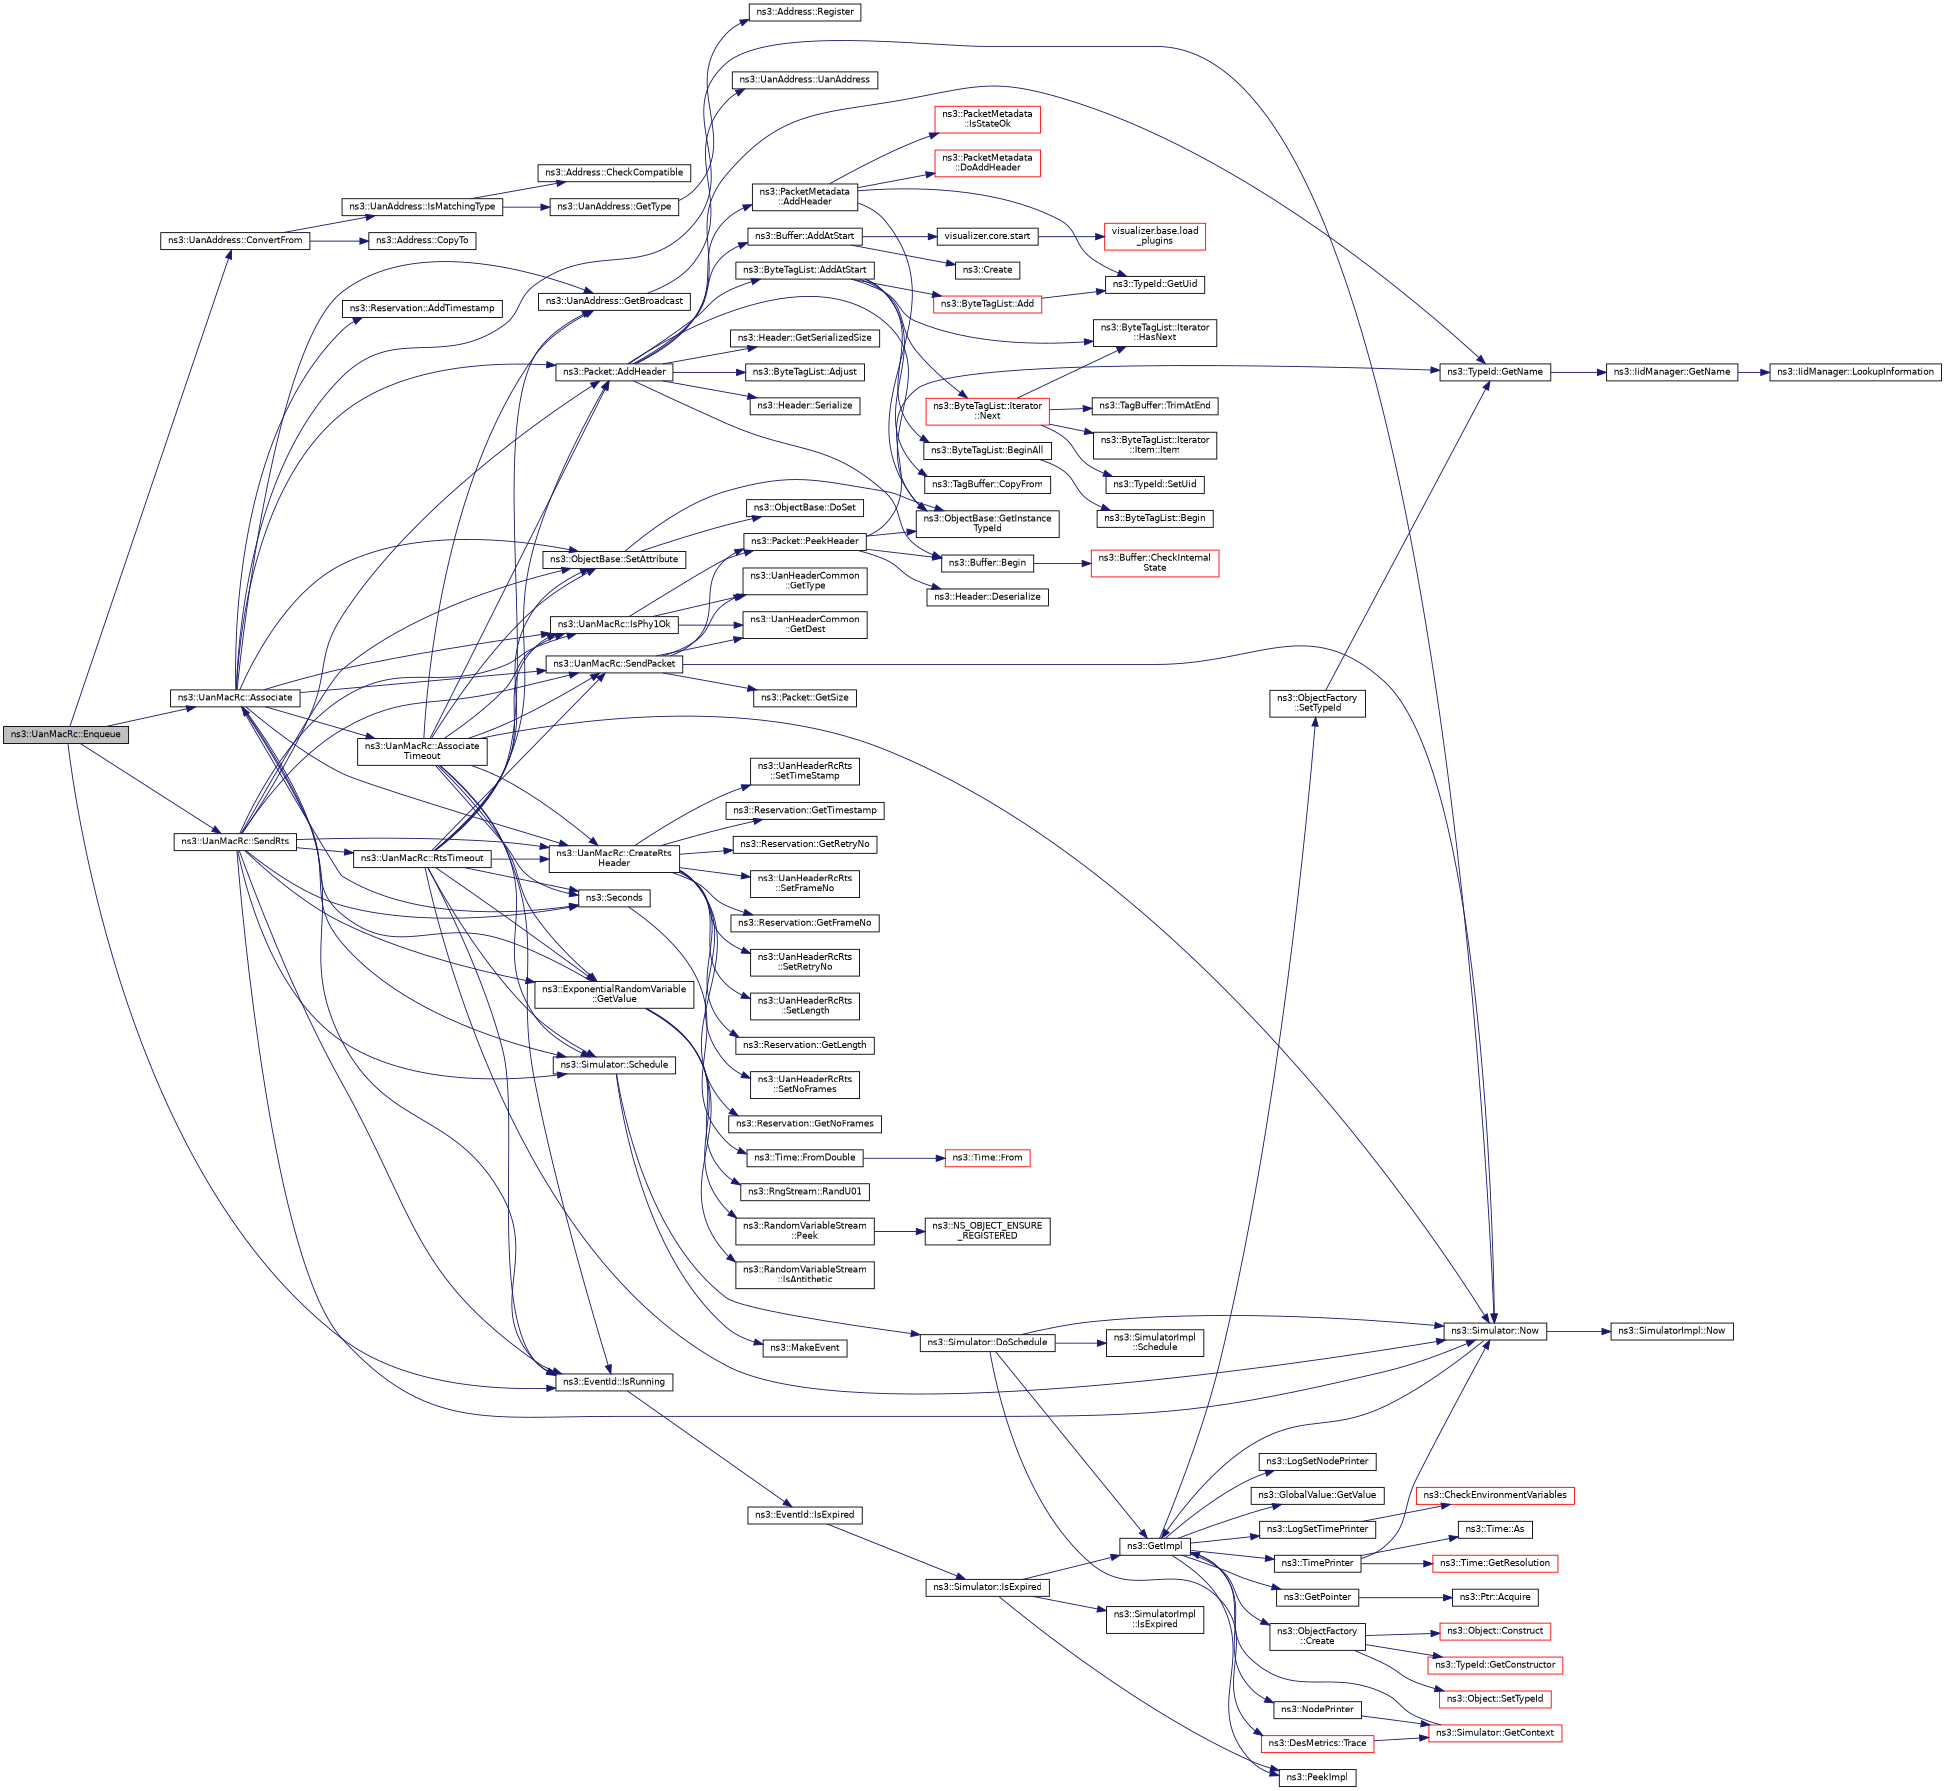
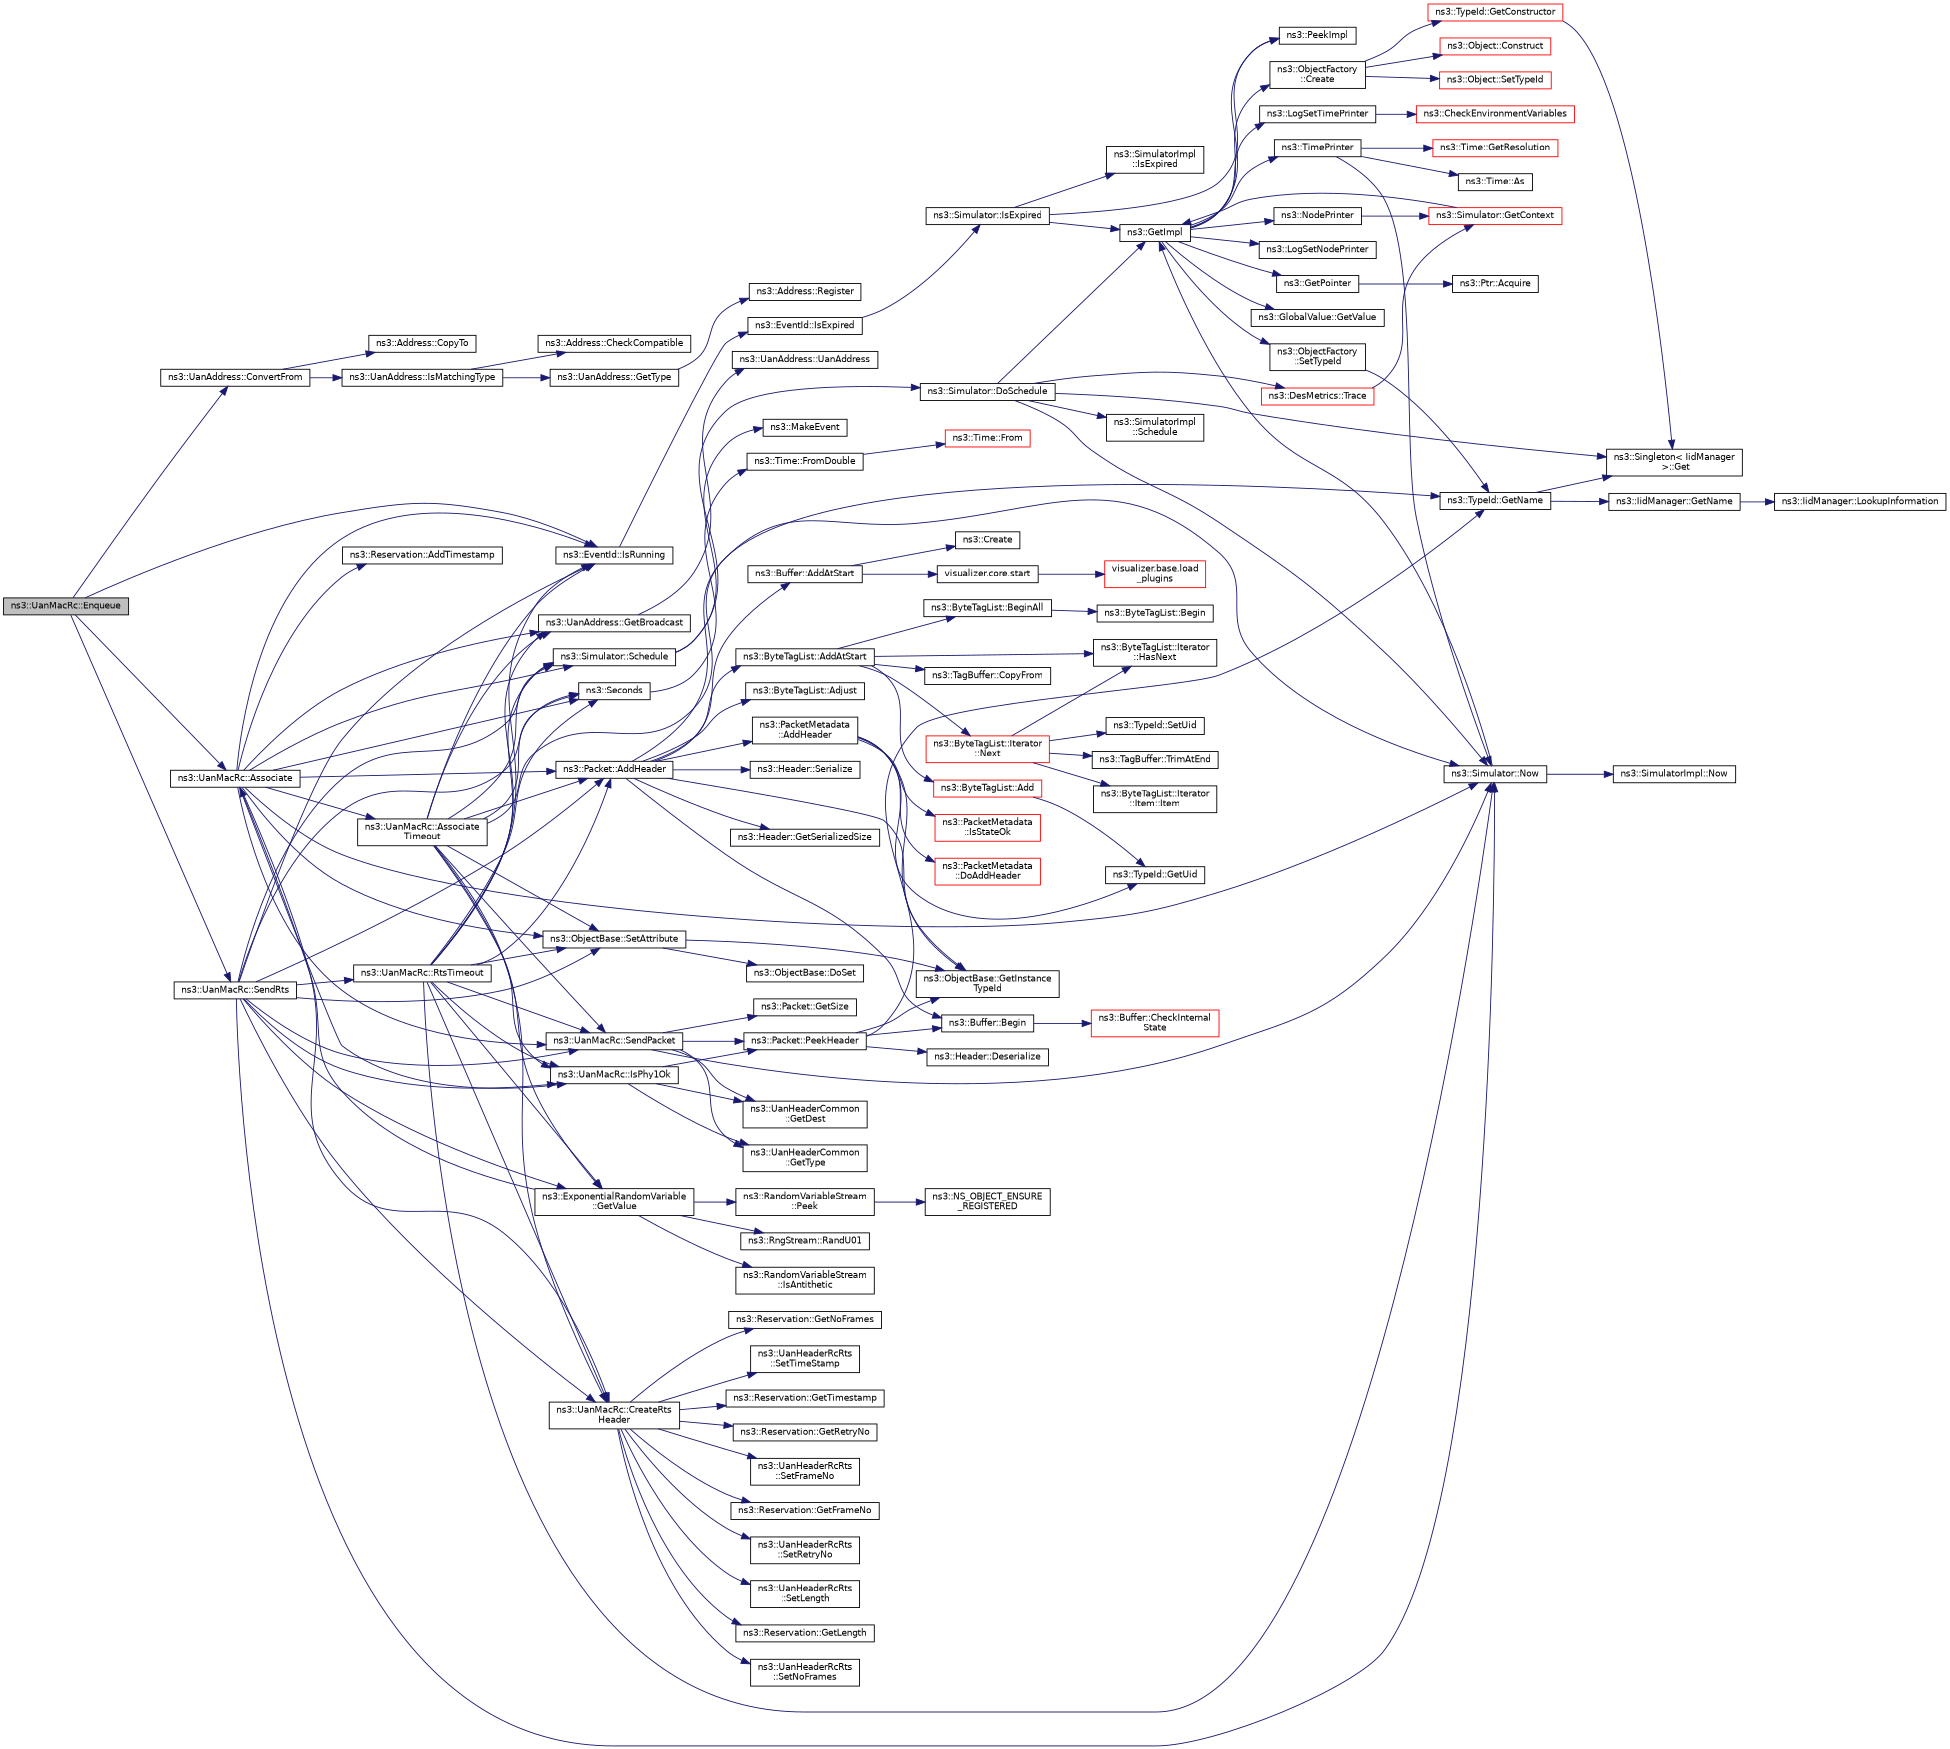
none -> (1674, 463)
